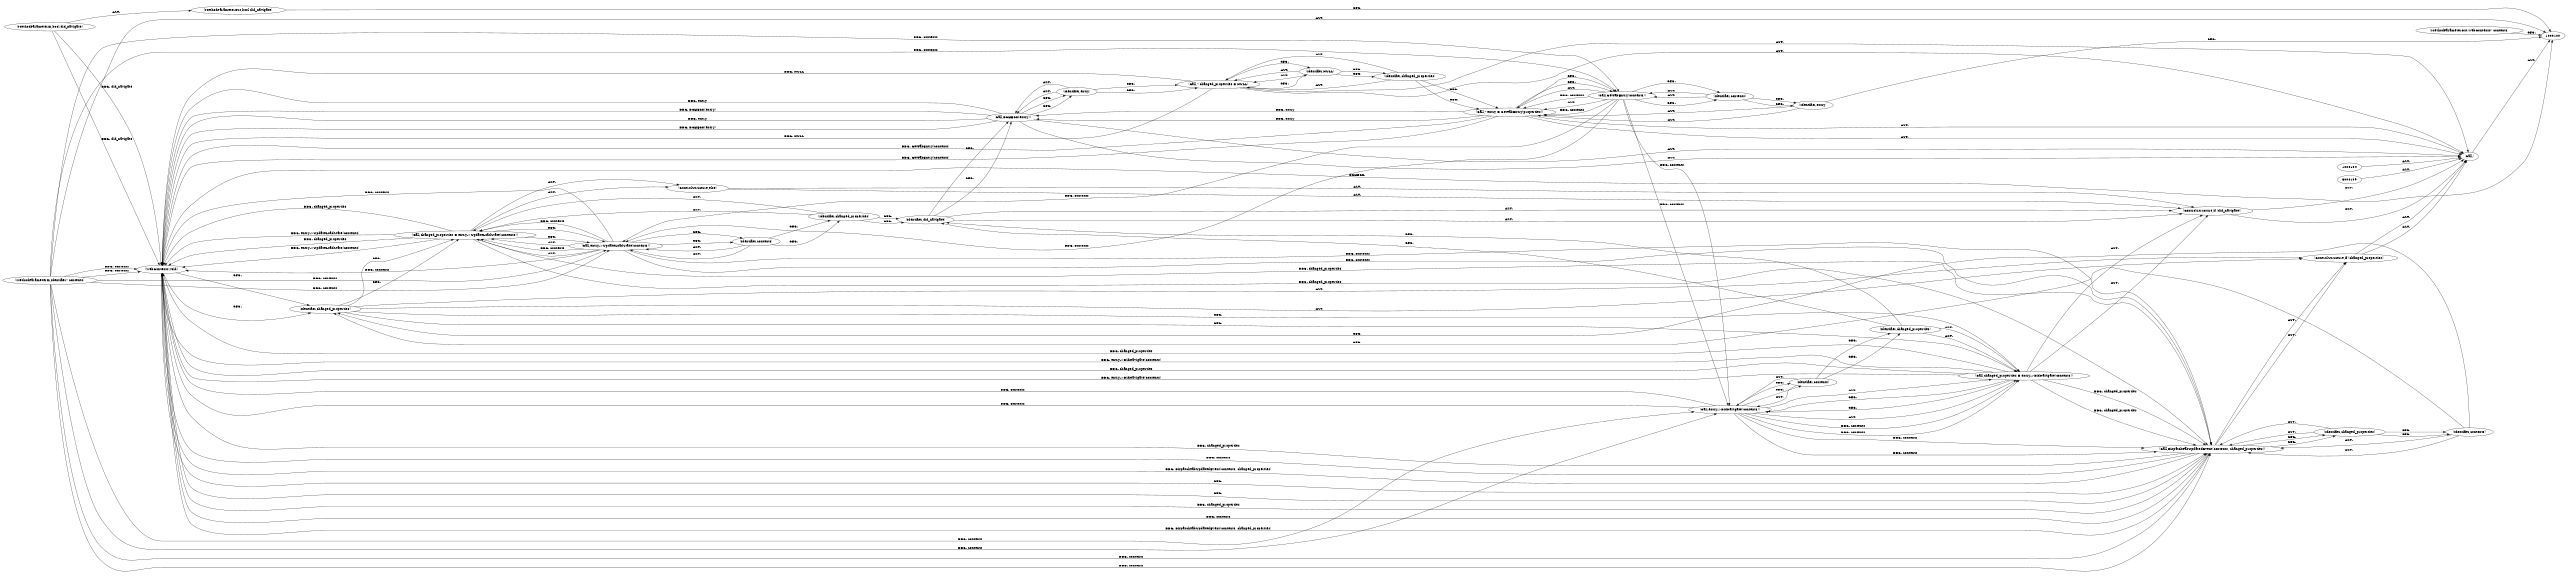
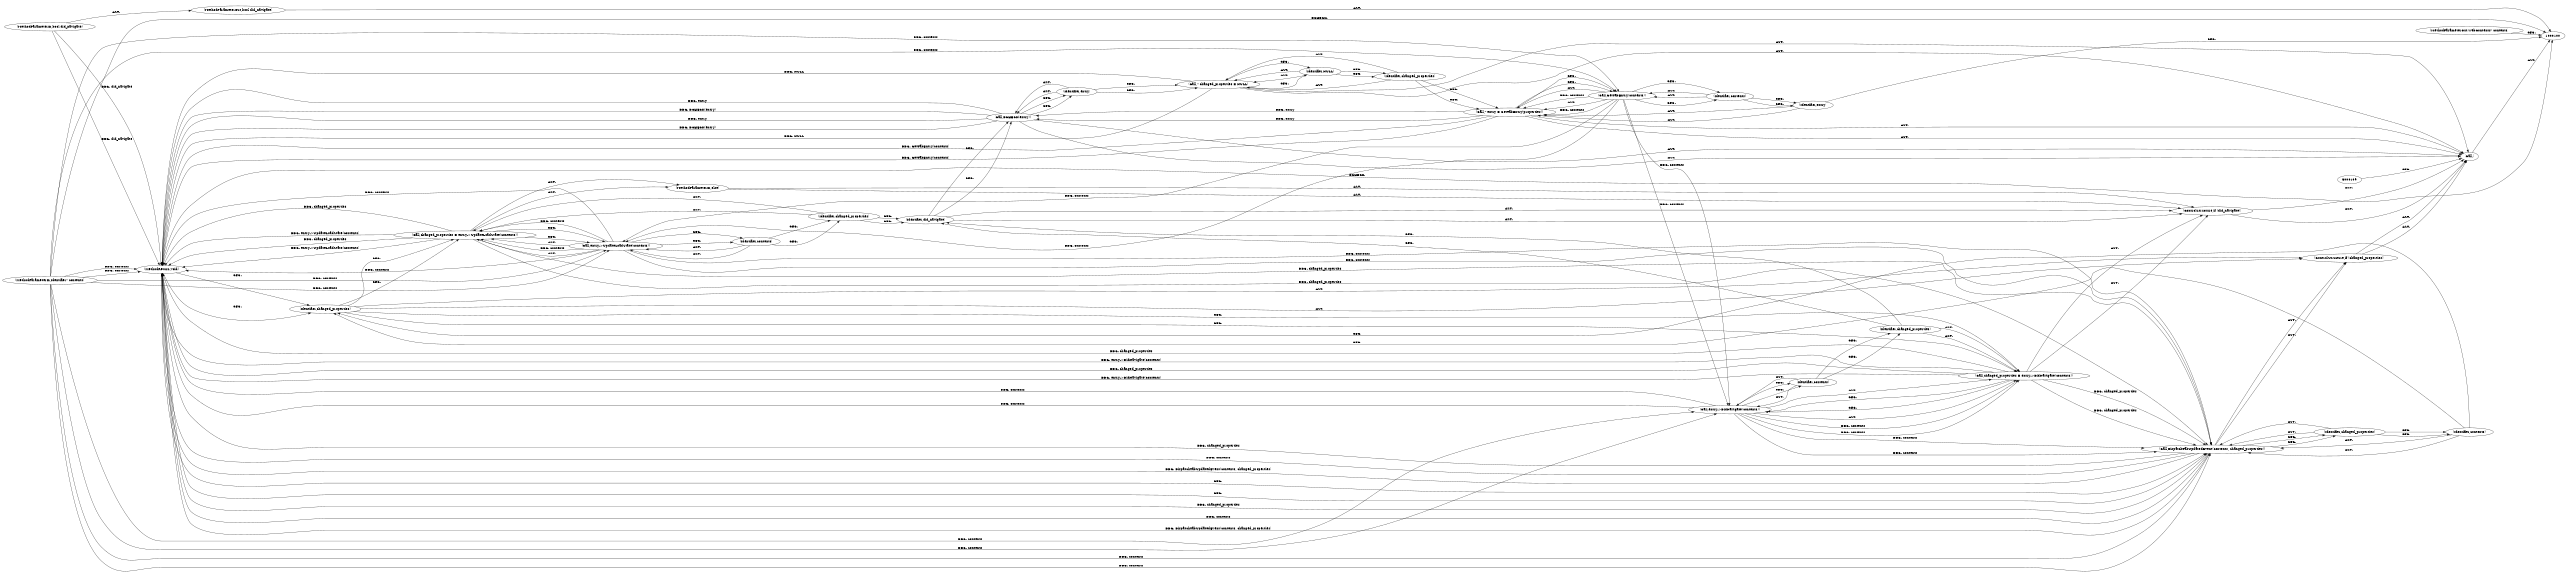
(1358, 8) -> (1358, 8)
(1320, 18) -> (1320, 18)
(2350, 167) -> none
(2407, 170) -> (2407, 170)
(698, 188) -> (698, 188)
(162, 269) -> (162, 269)
